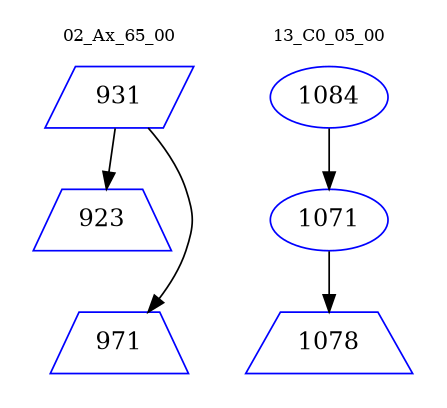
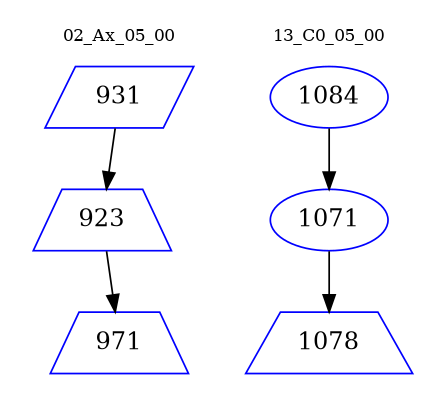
(119, 37) -> (119, 37)
(192, 211) -> (110, 273)
